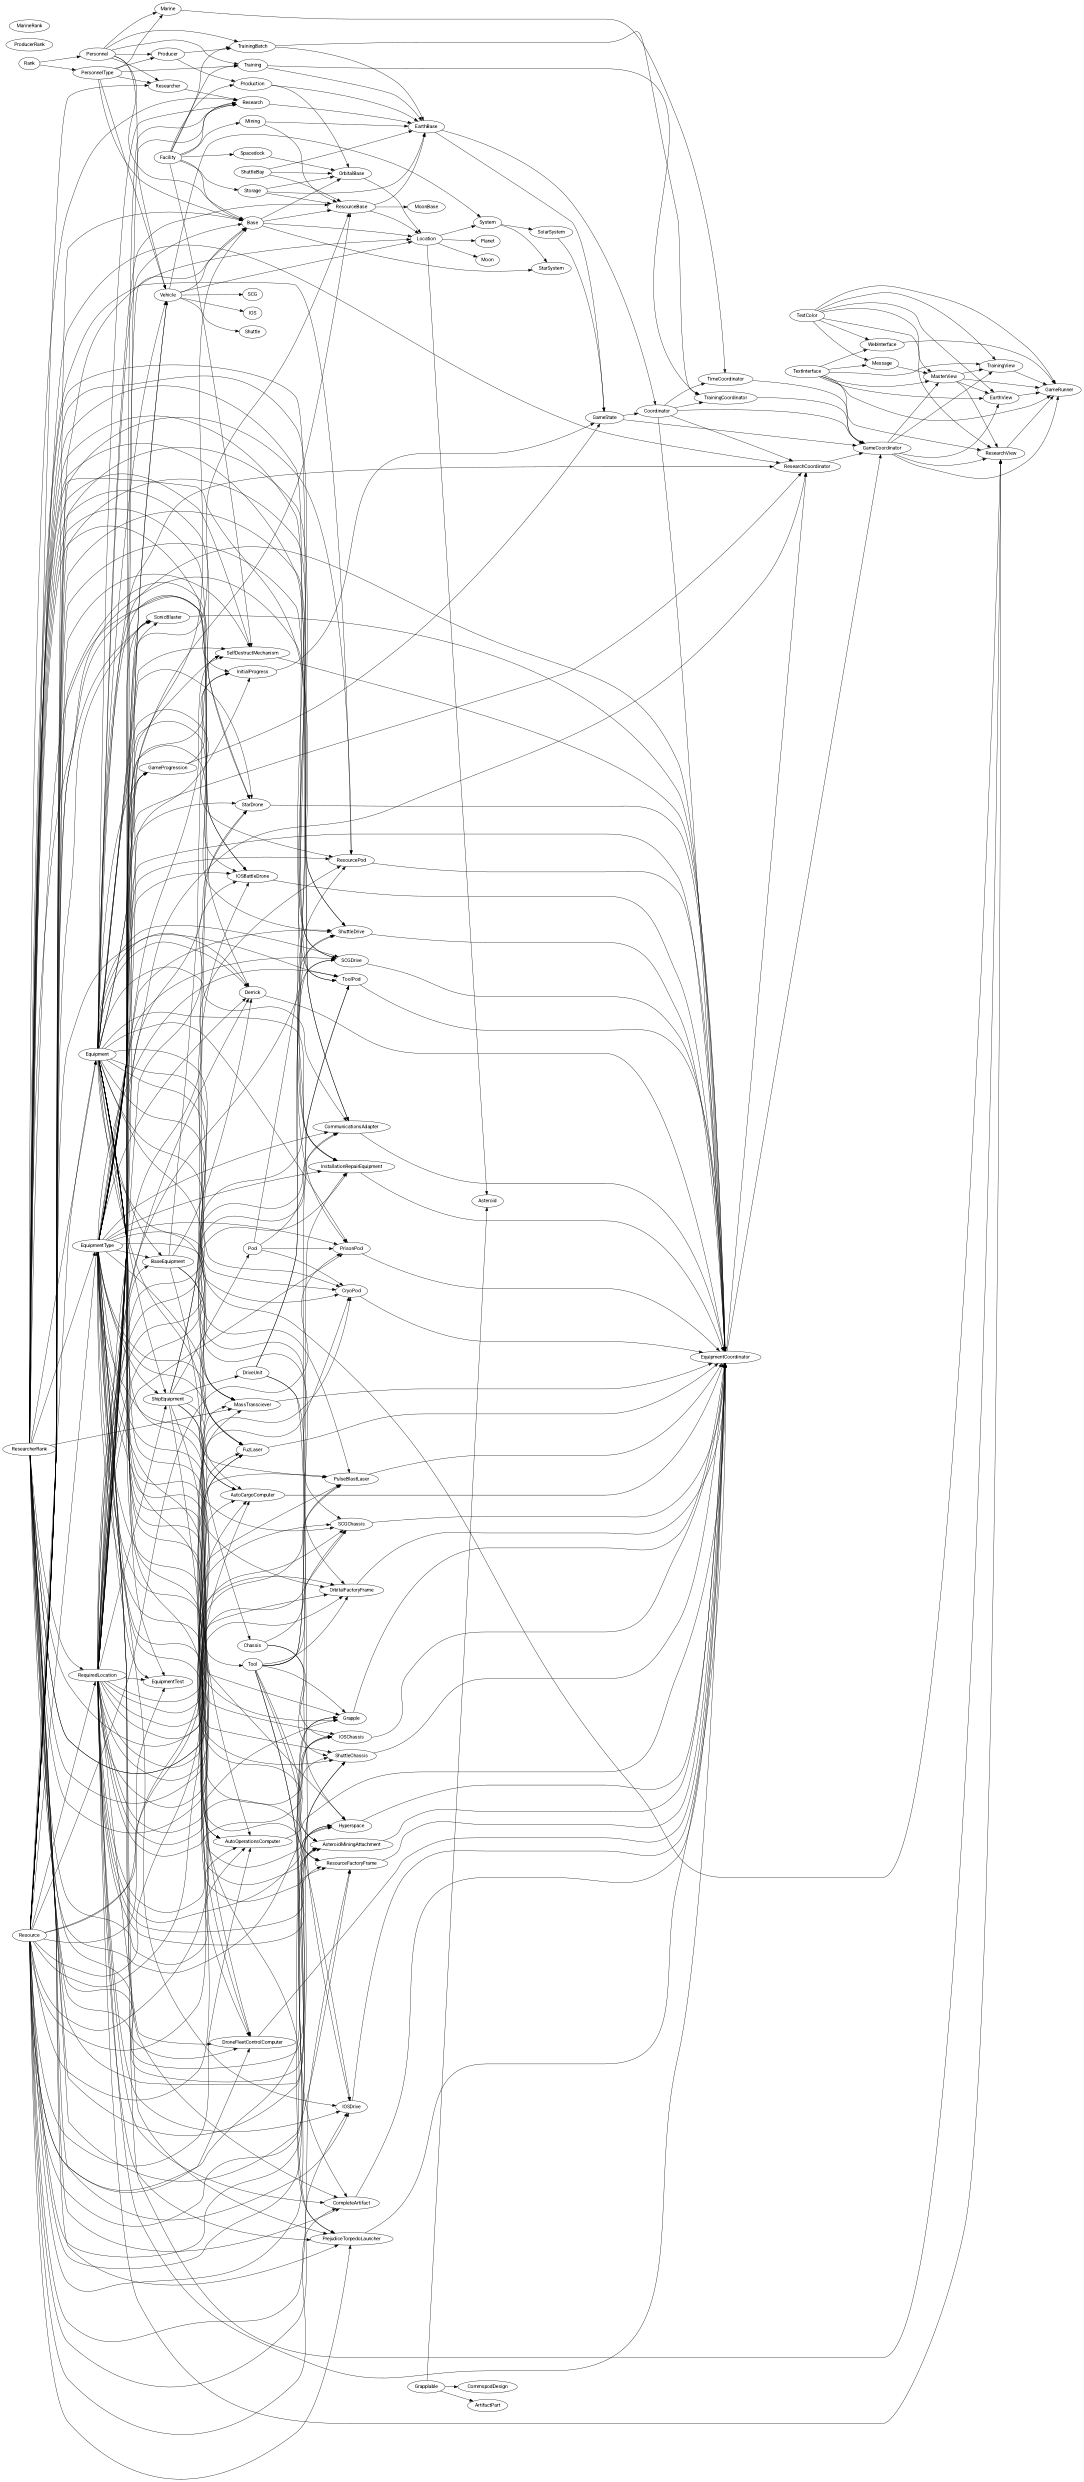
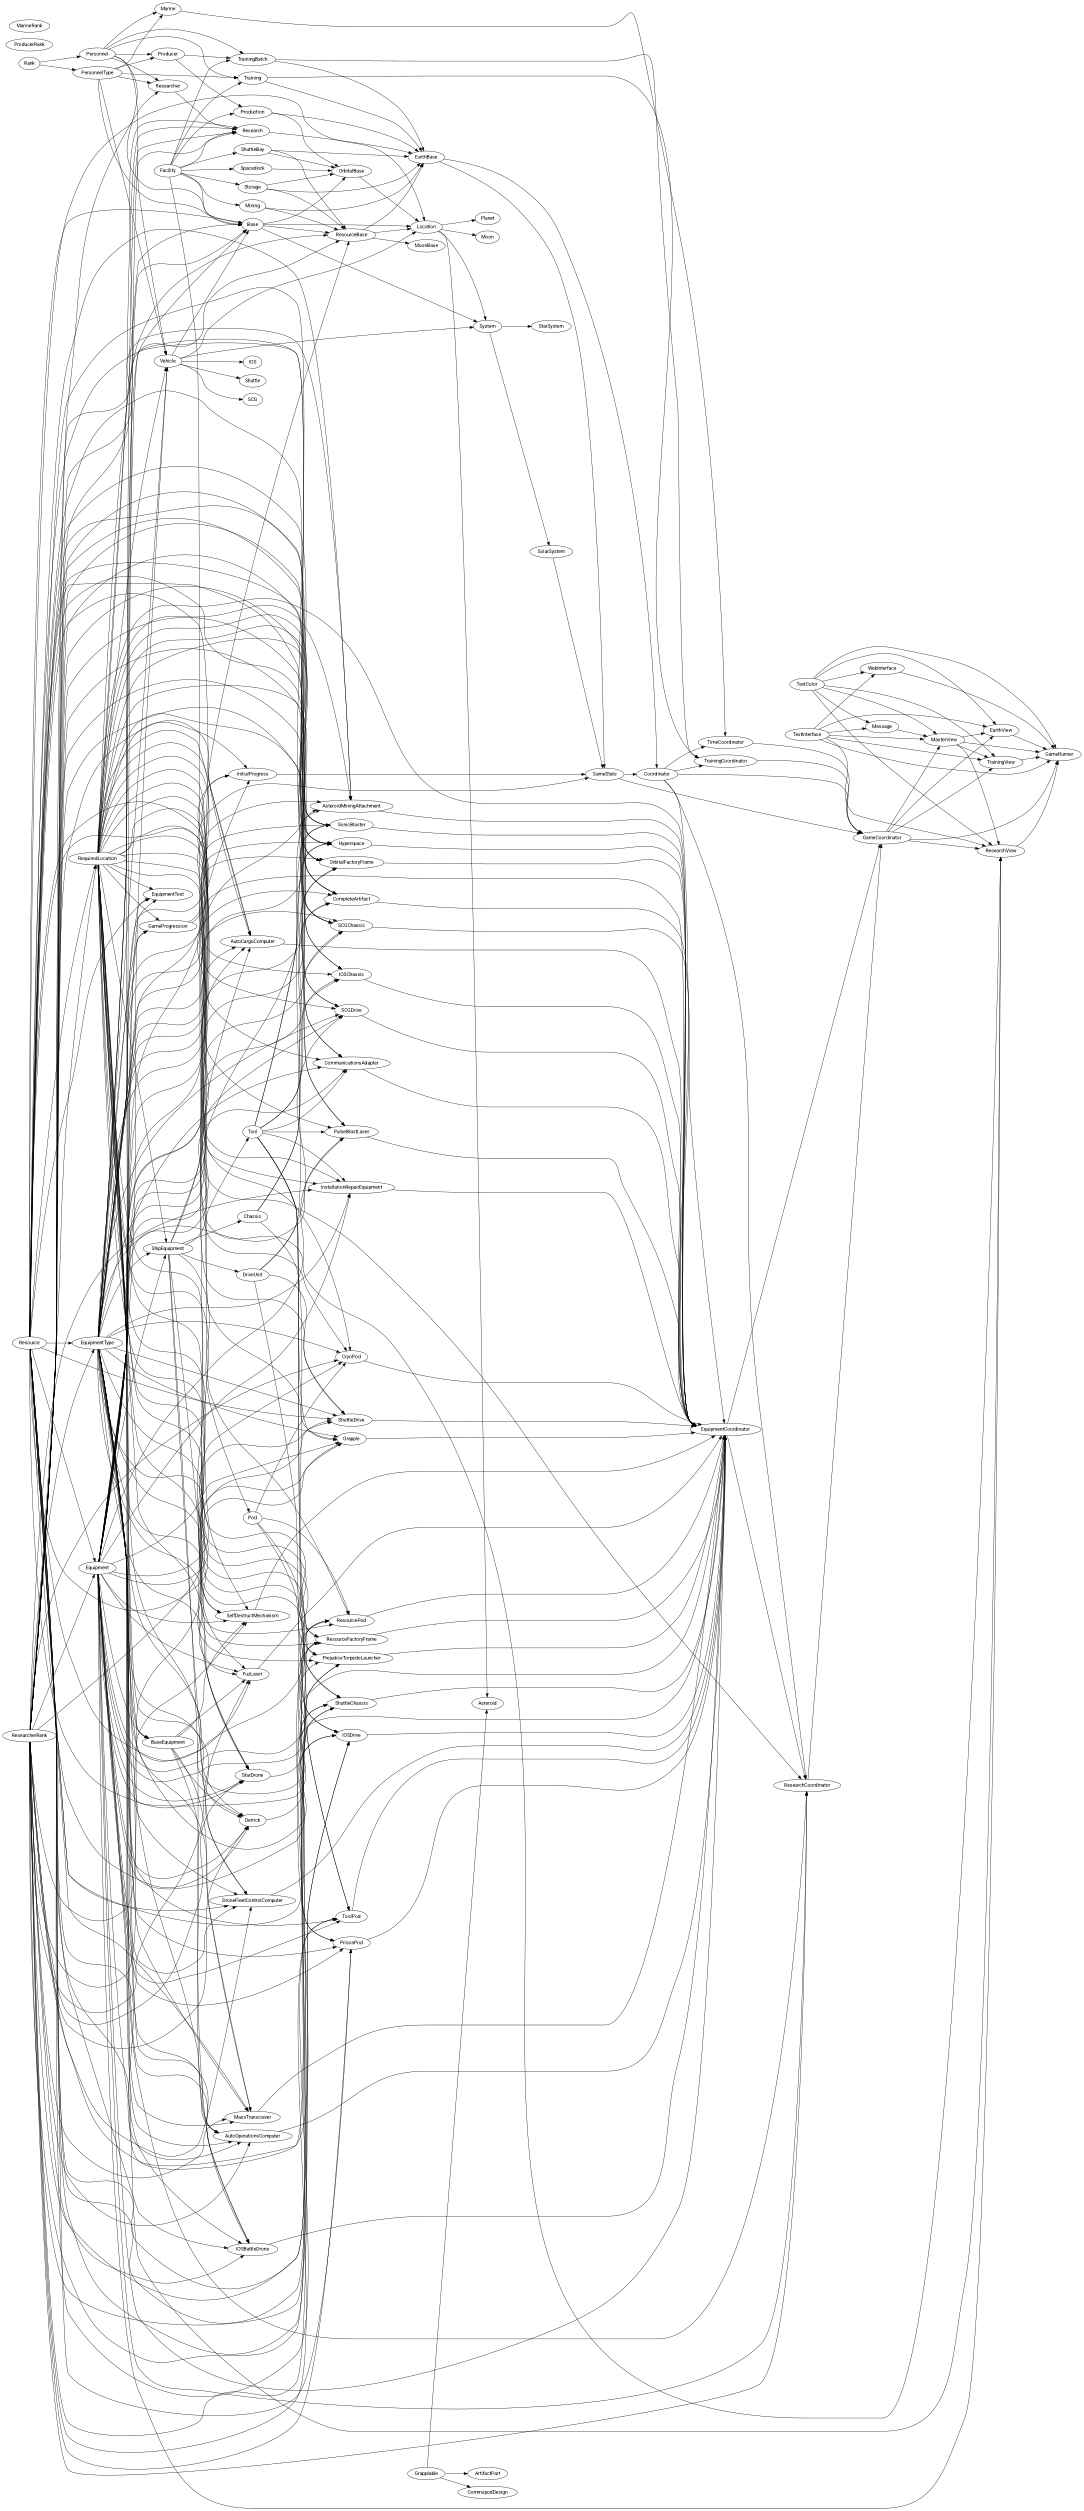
none -> (206, 160)
(394, 259) -> (368, 274)
none -> (292, 971)
(58, 1166) -> none
none -> (137, 1192)
